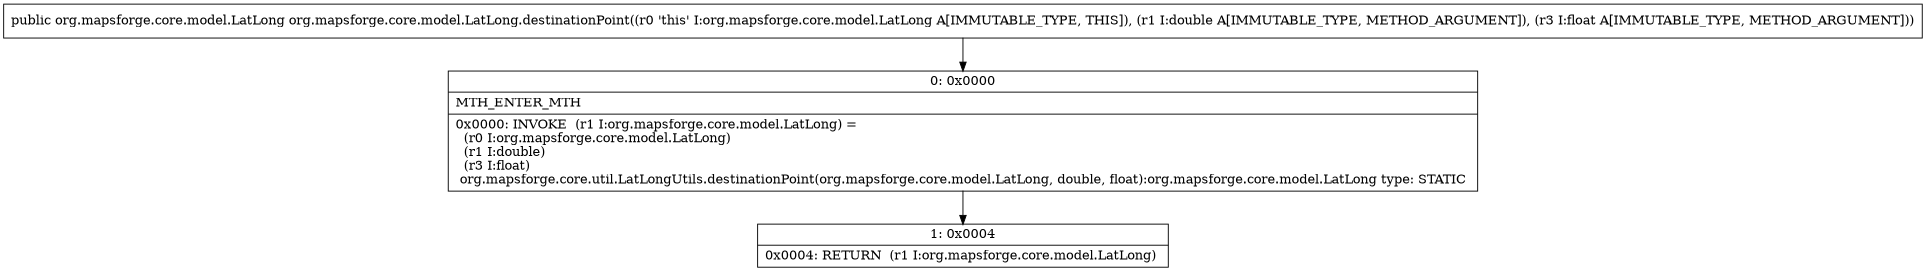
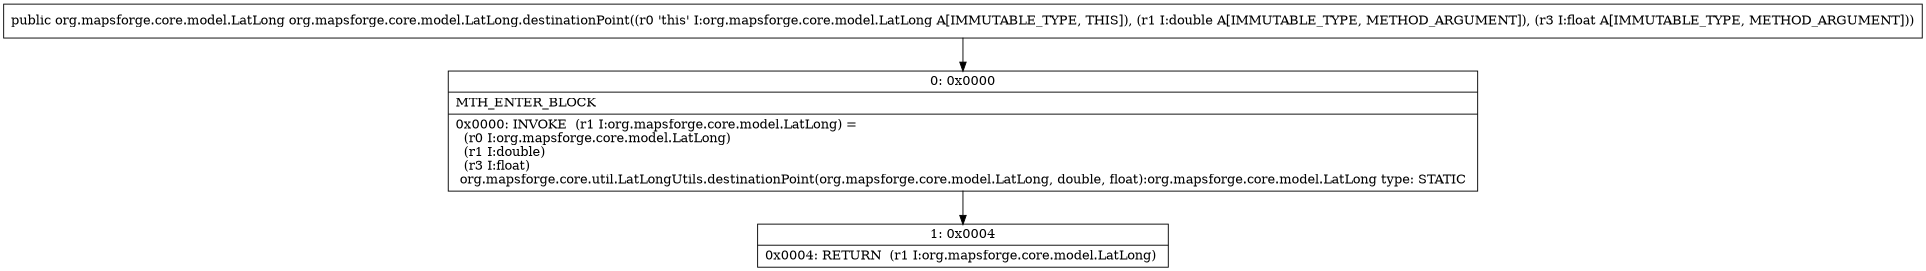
(518, 103) -> (526, 103)
